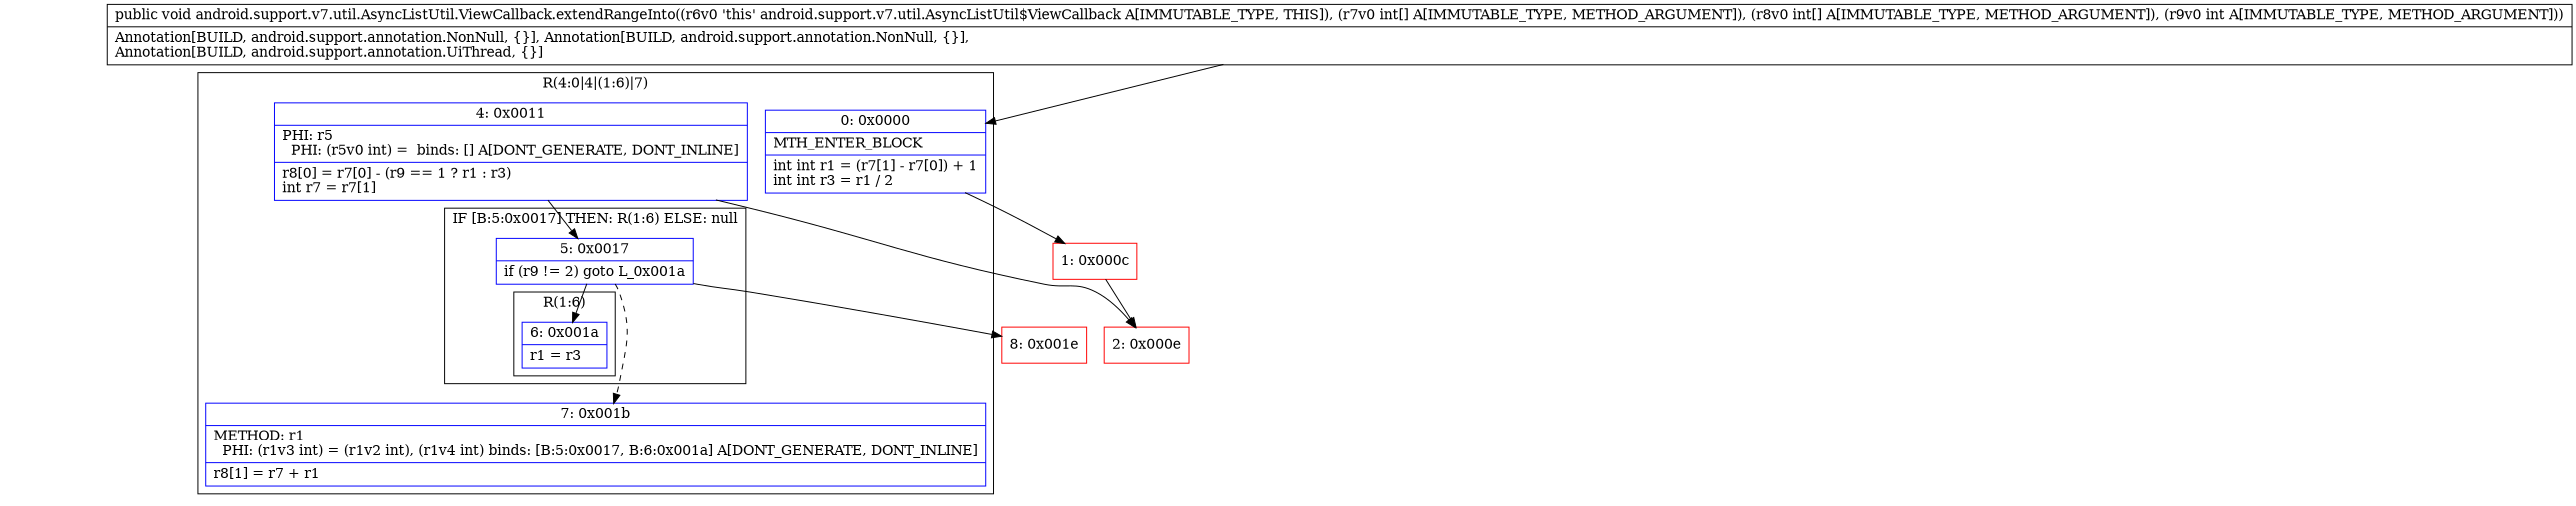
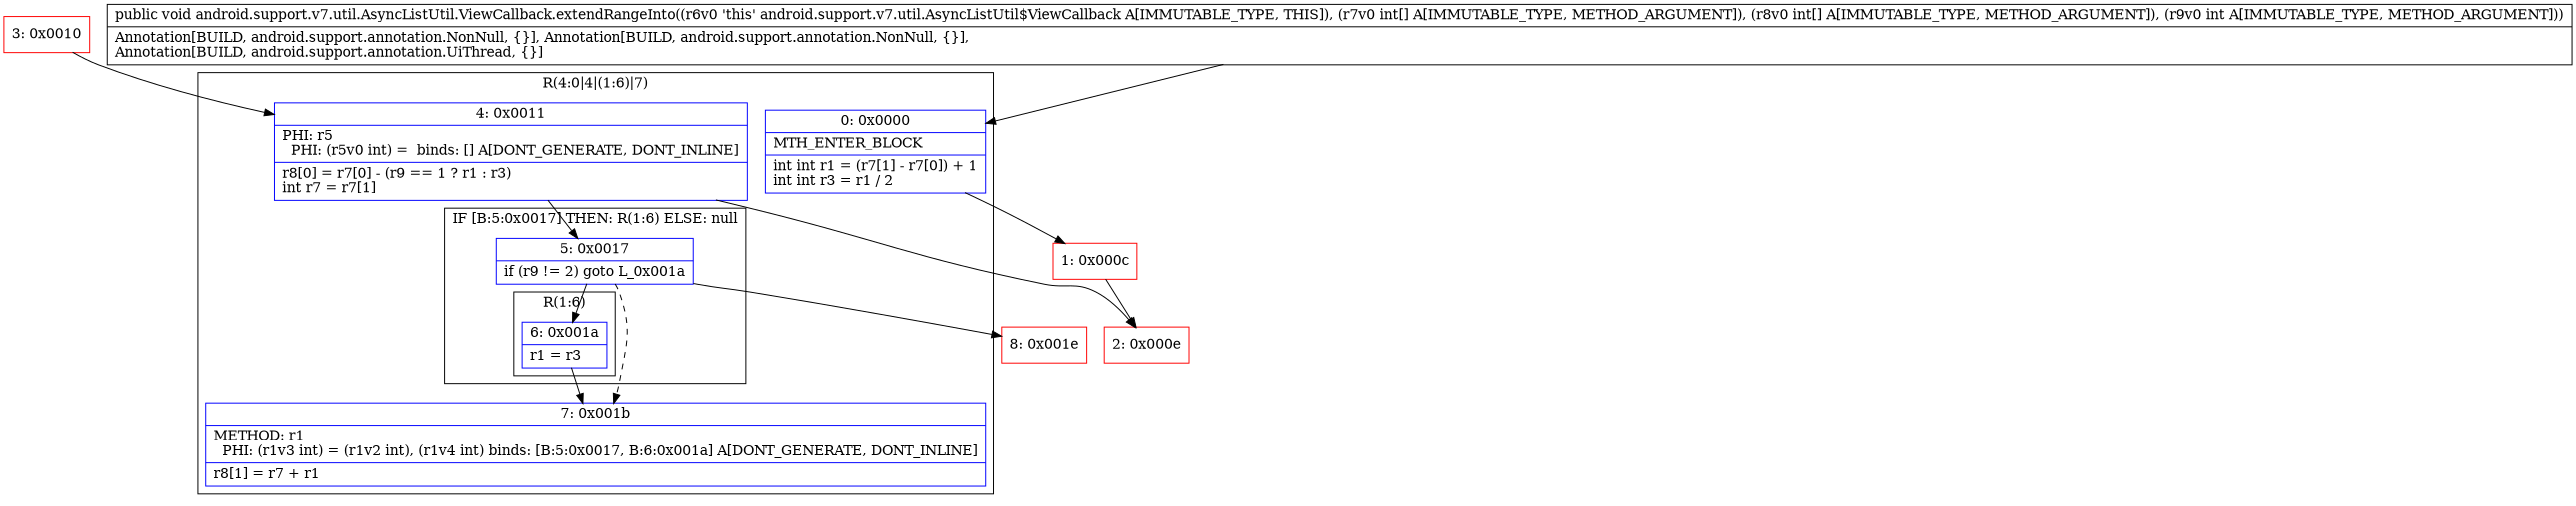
none -> (47, 35)
none -> (576, 381)
